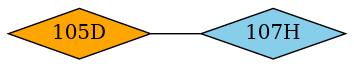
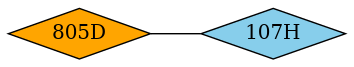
(79, 34) -> (79, 34)
